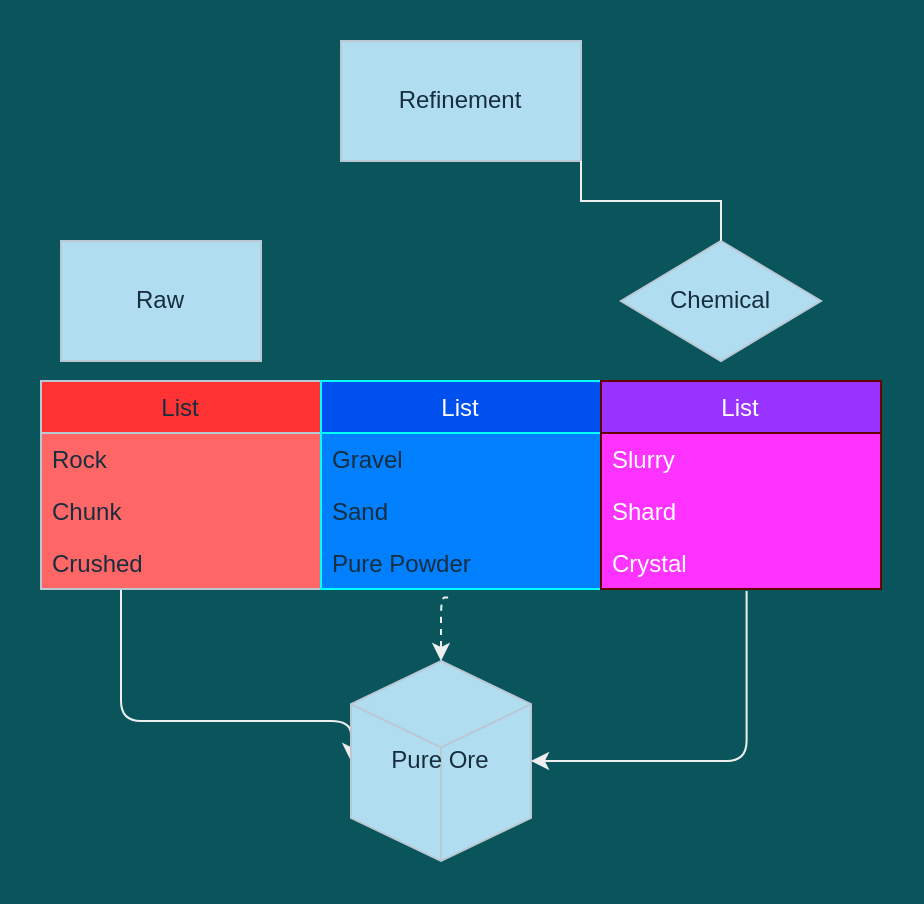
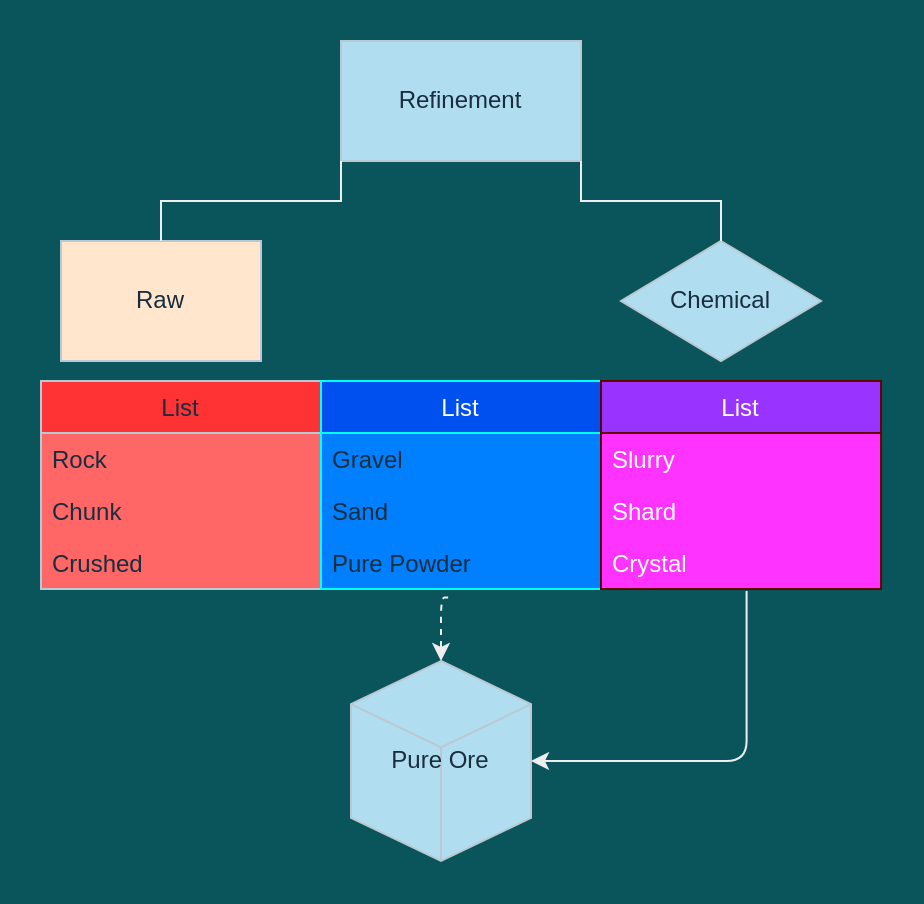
none -> (251, 201)
(161, 301) -> (161, 301)
(177, 721) -> none
